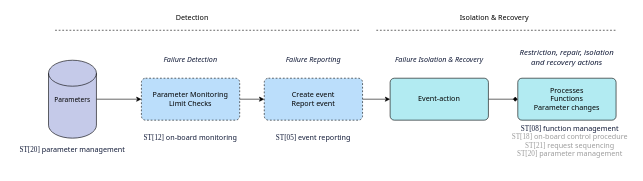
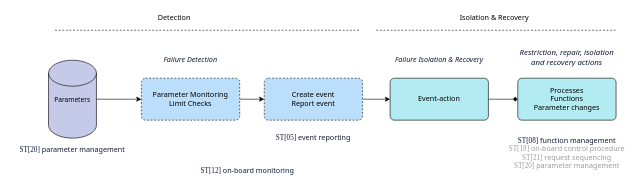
(192, 18) -> (174, 18)
(314, 60) -> none
(191, 138) -> (248, 171)
(570, 141) -> (567, 153)
